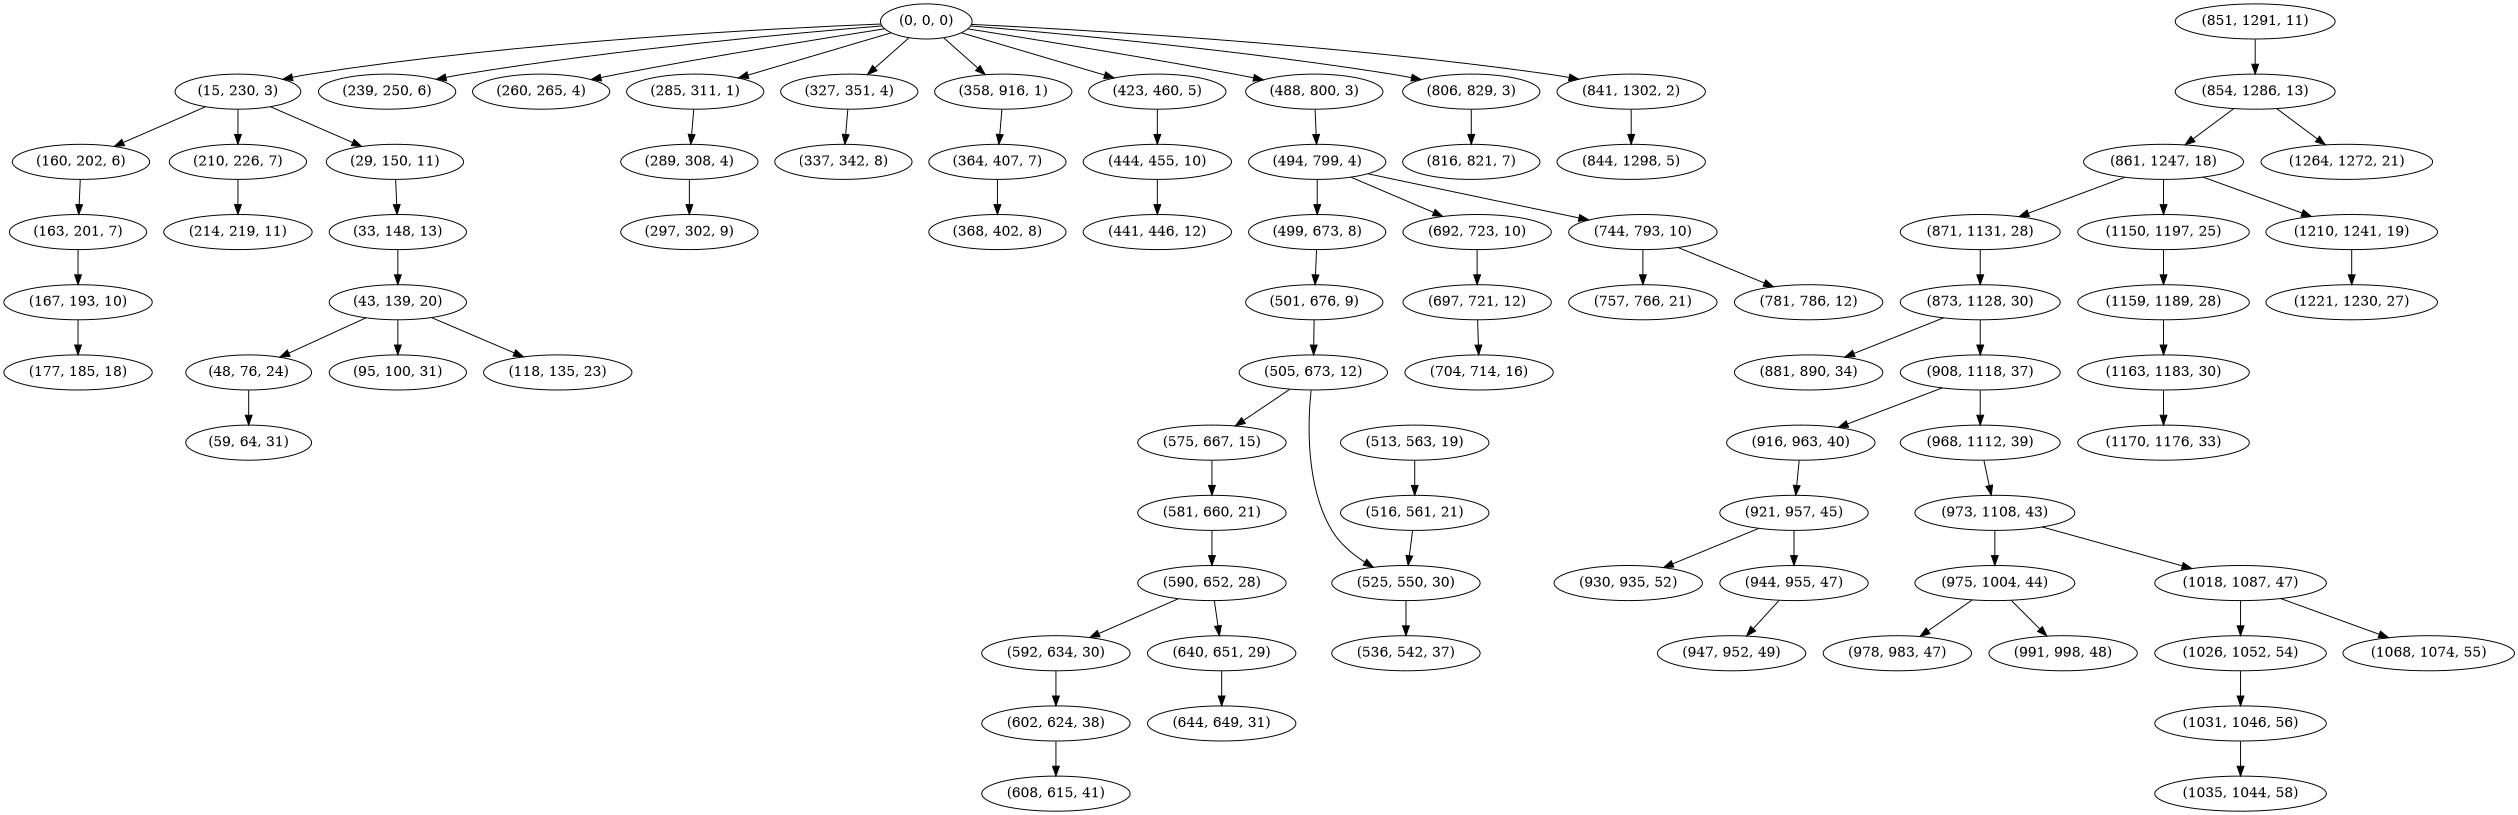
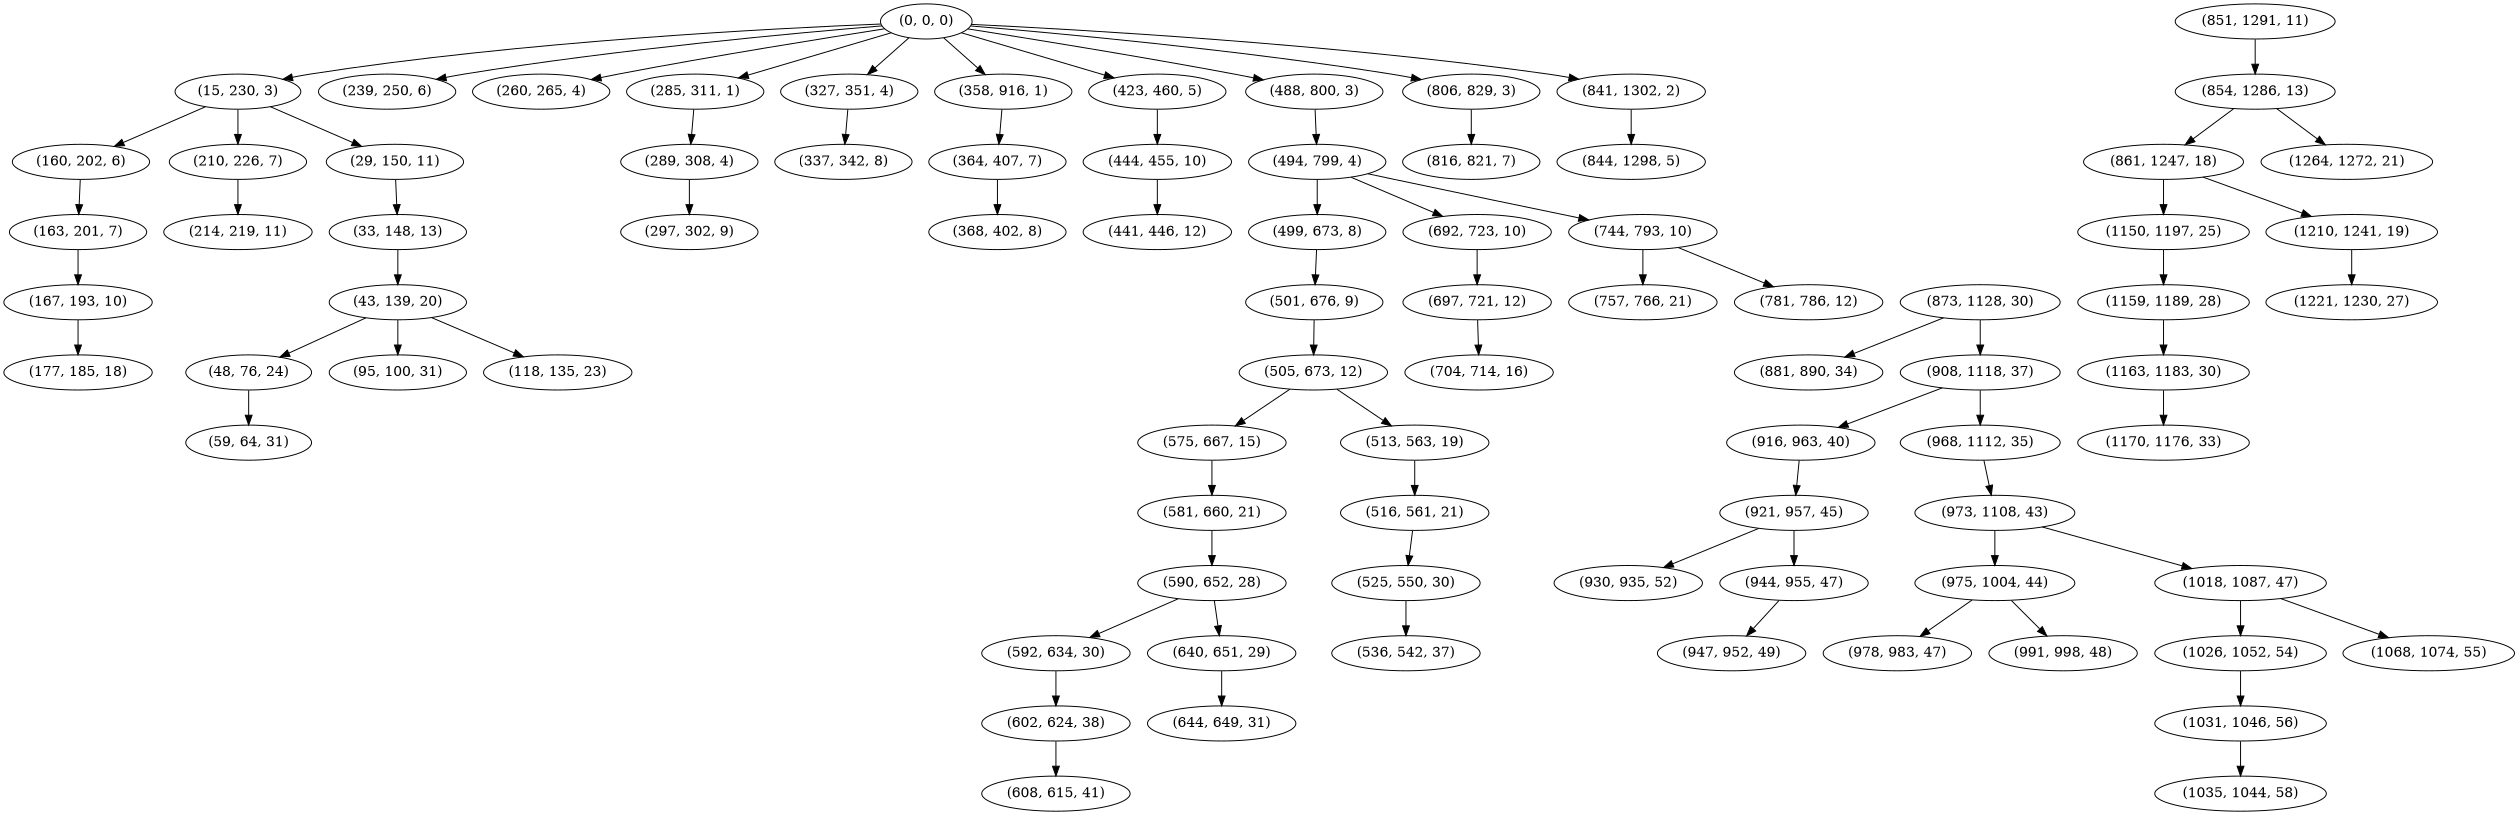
(1980, 232) -> none
(1980, 443) -> (1980, 443)
(1315, 485) -> (1360, 405)
